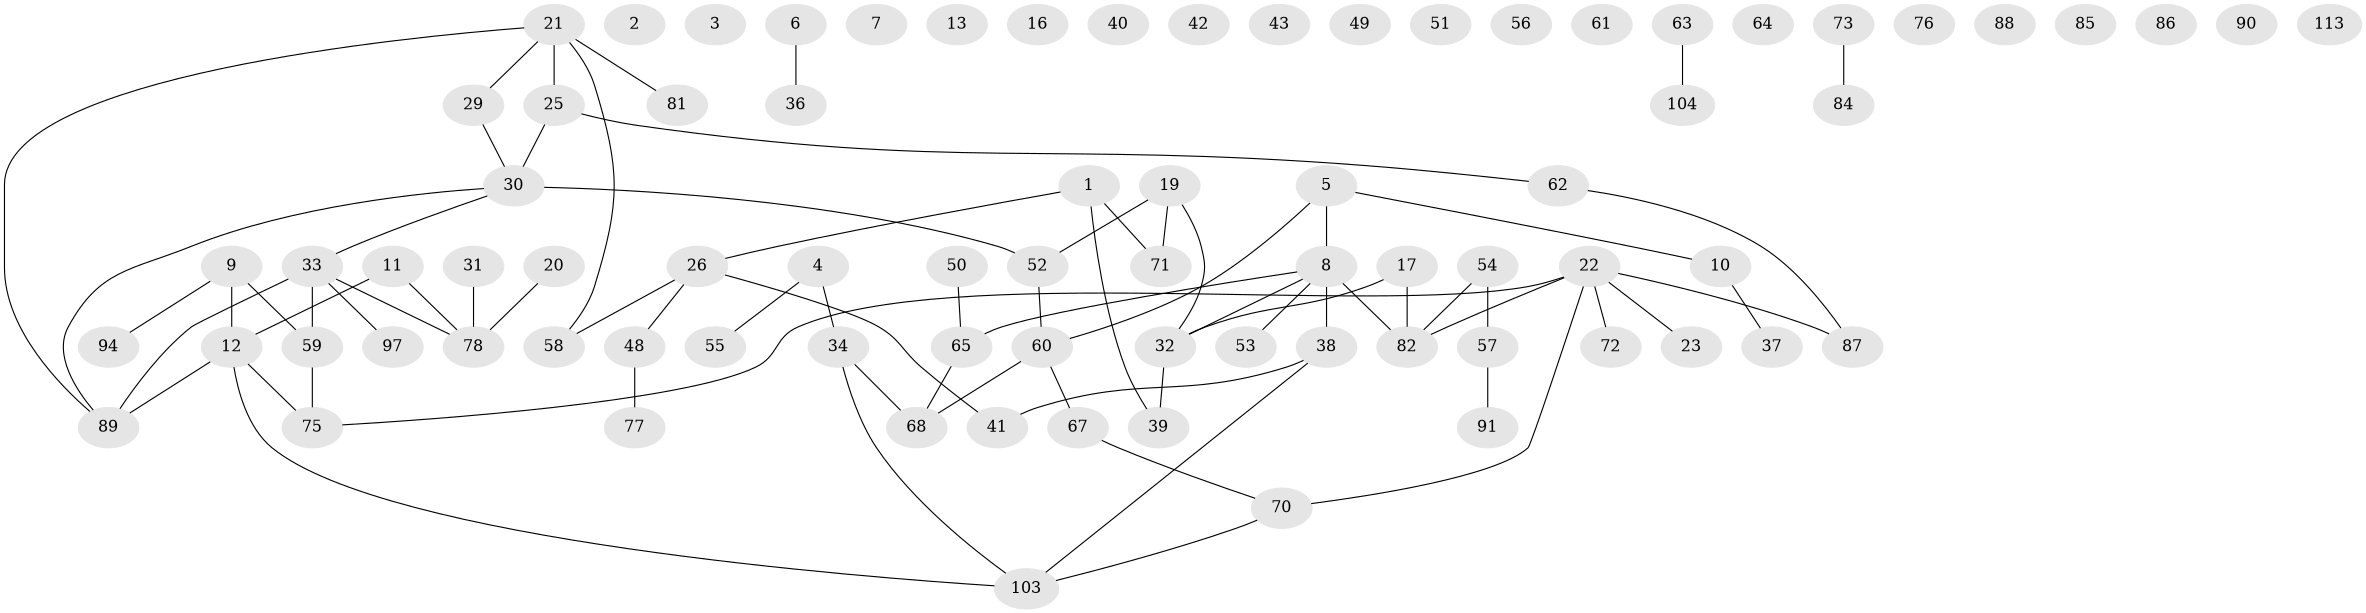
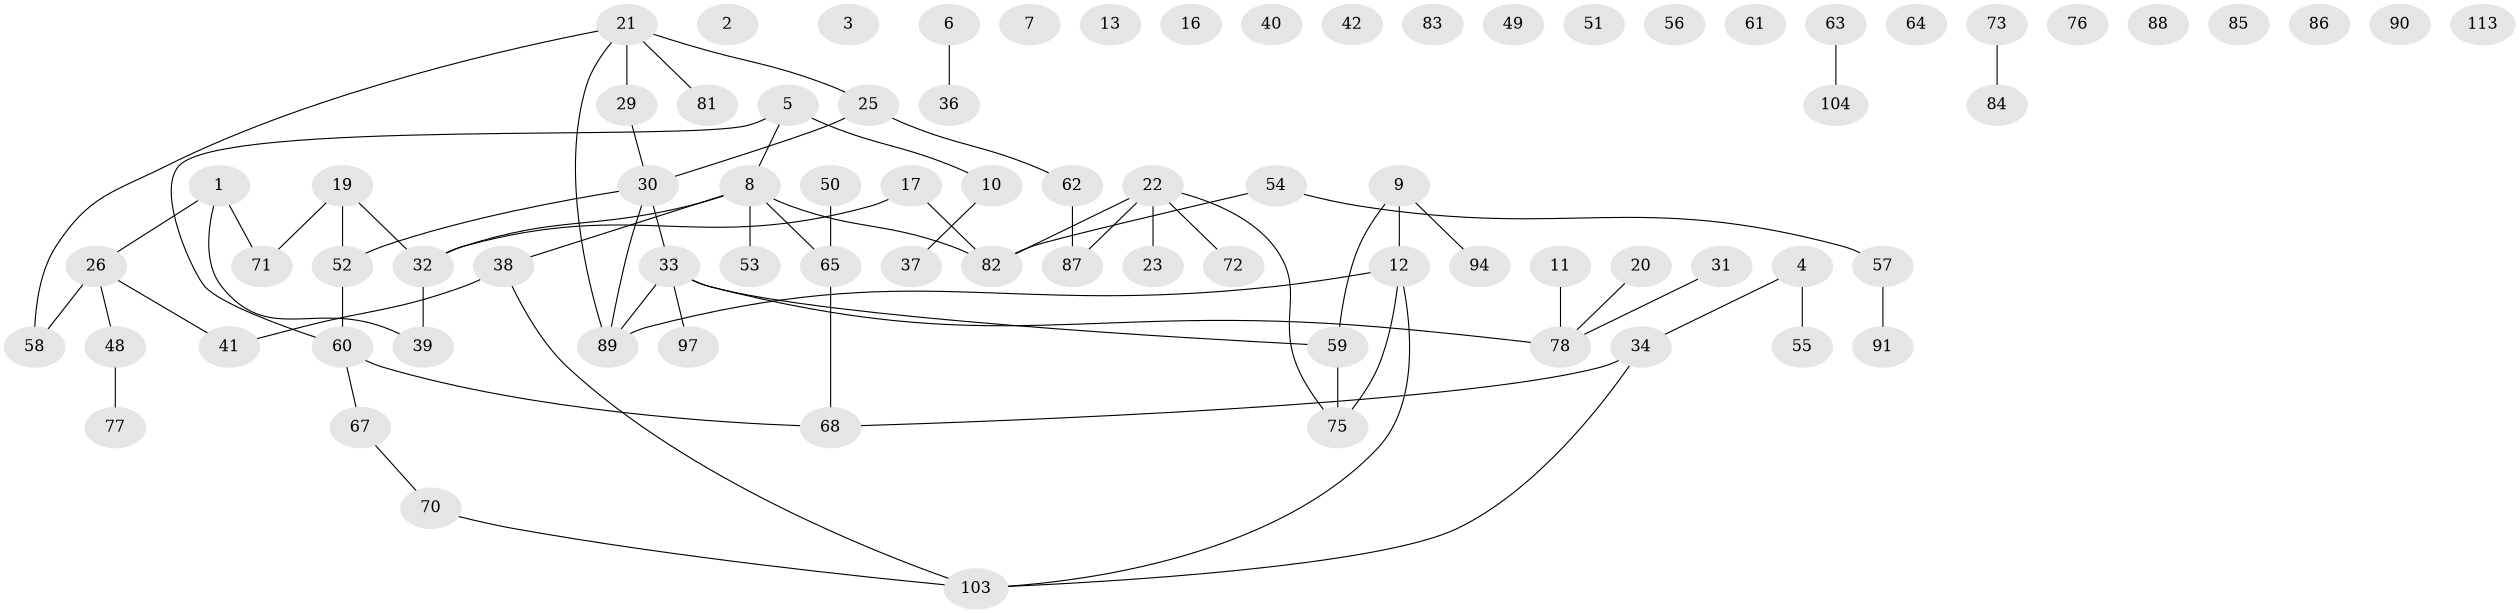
(1280, 25) -> (1433, 25)
(321, 303) -> none
(1504, 461) -> none
